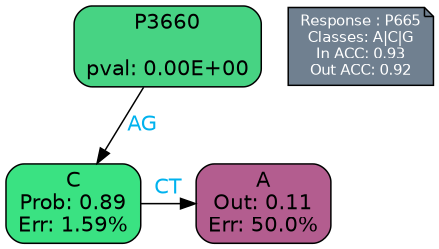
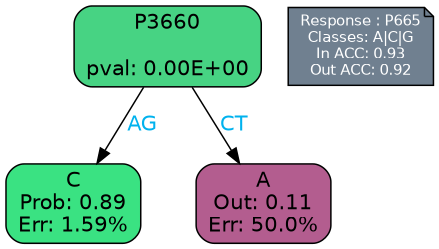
(161, 204) -> (212, 119)
